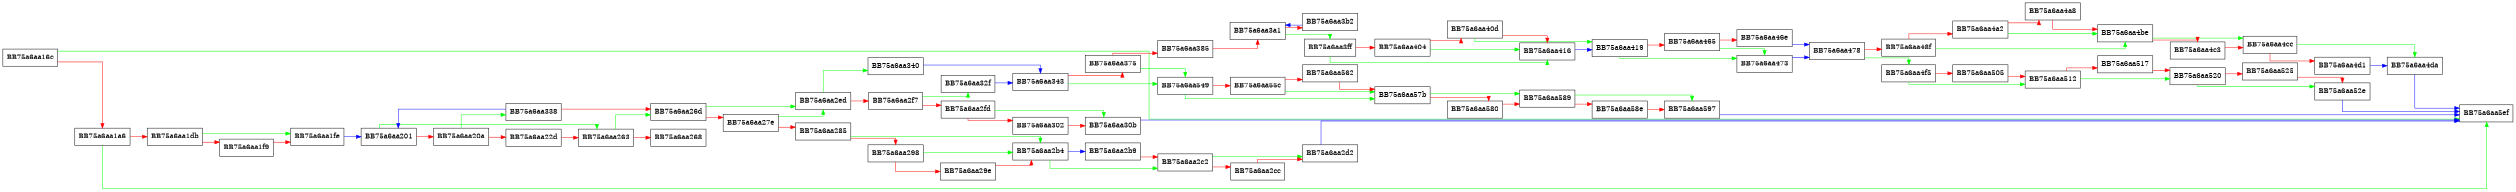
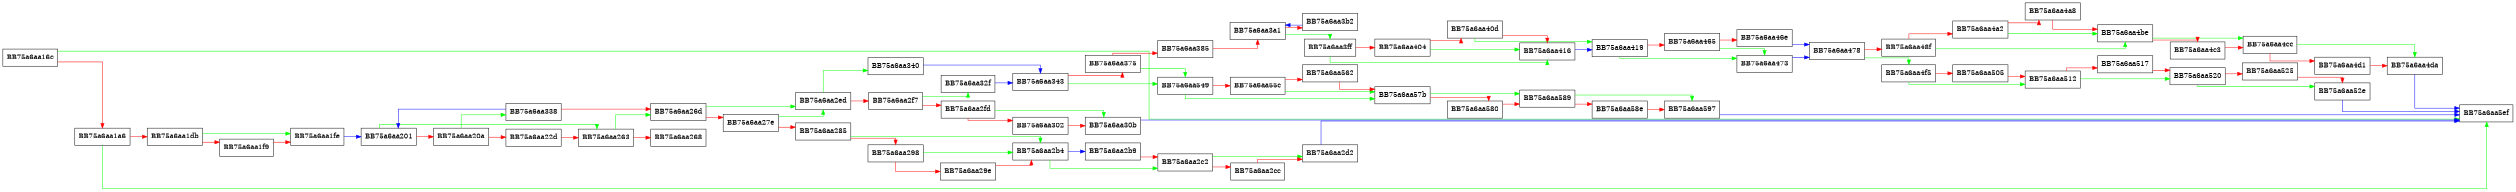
(2376, 66) -> (2376, 66)
